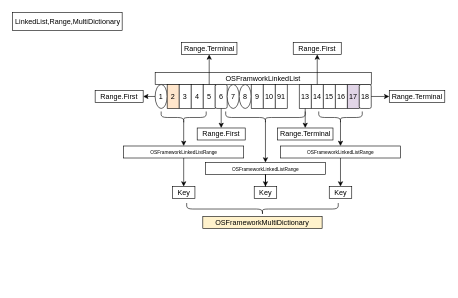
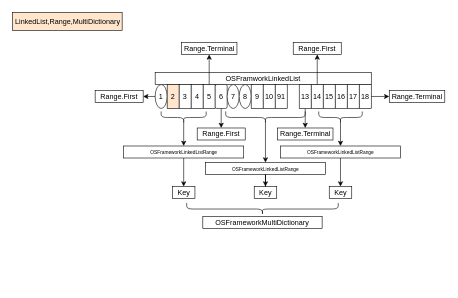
(67, 21) -> (67, 21)
(353, 96) -> (353, 96)
(365, 96) -> (365, 96)
(262, 222) -> (262, 222)
